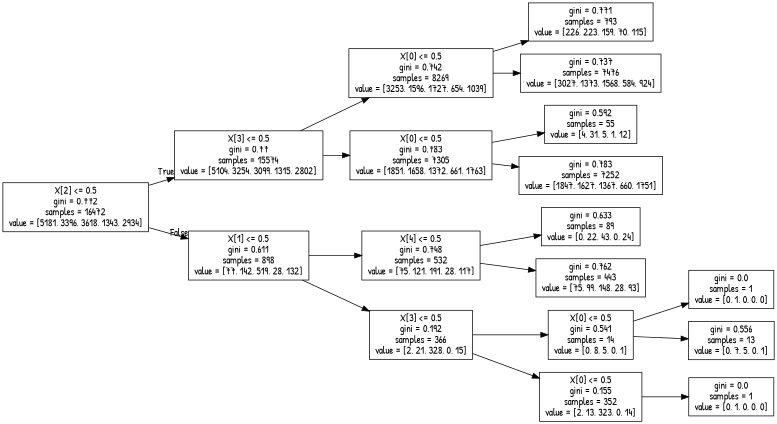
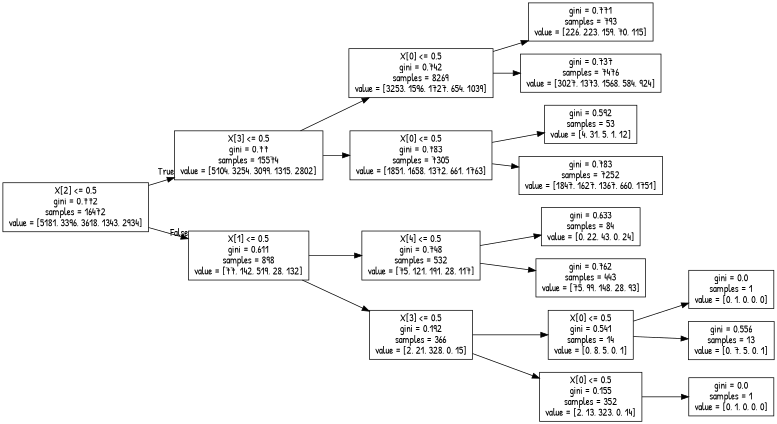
(591, 124) -> (591, 124)
(591, 227) -> (591, 227)
